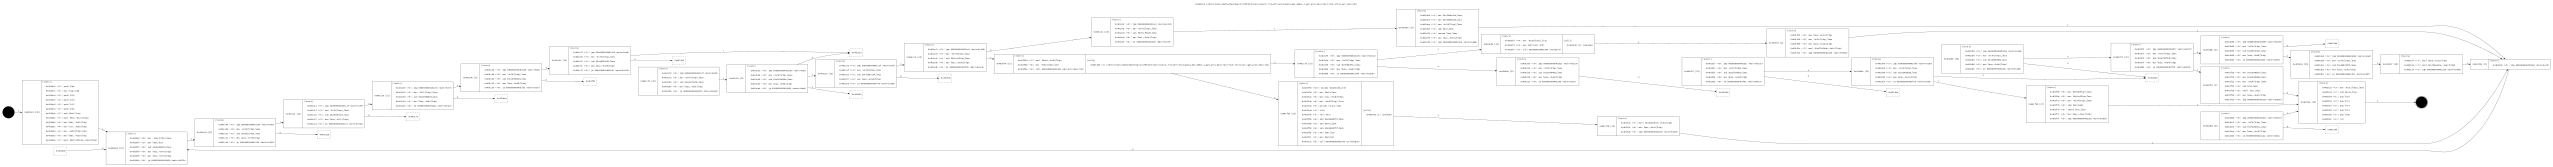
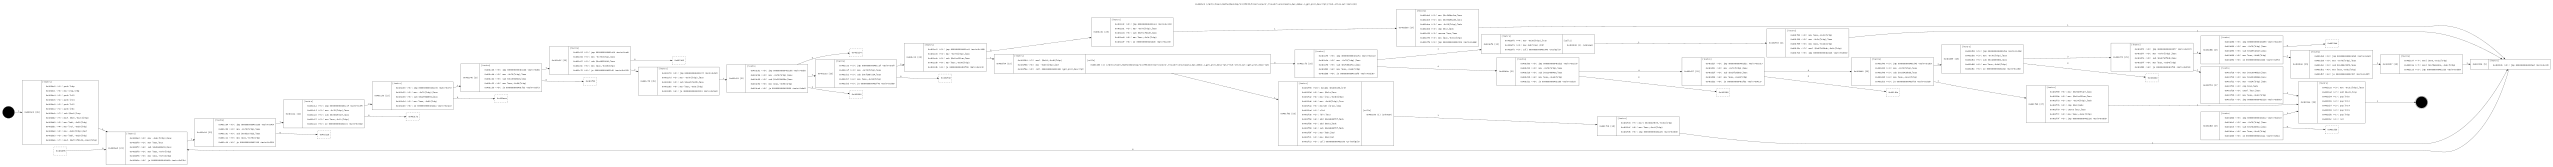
(739, 52) -> (634, 71)
none -> (1630, 72)
(2039, 79) -> (1937, 65)
